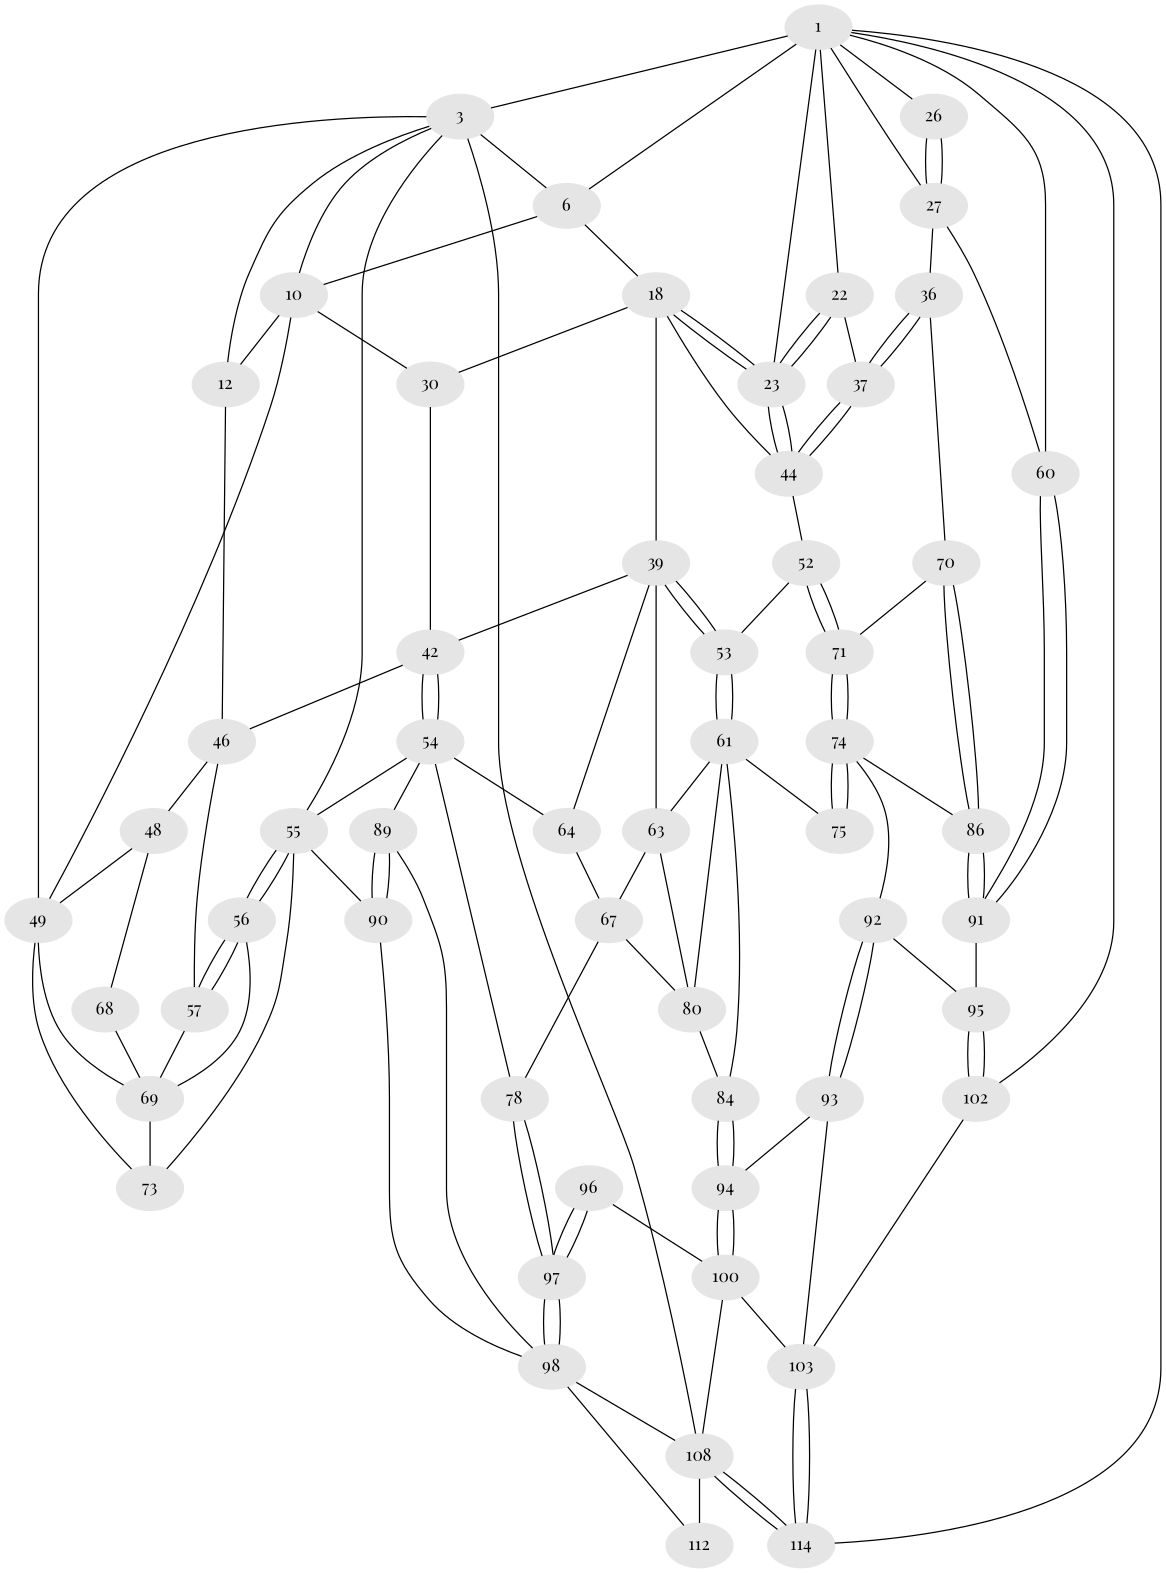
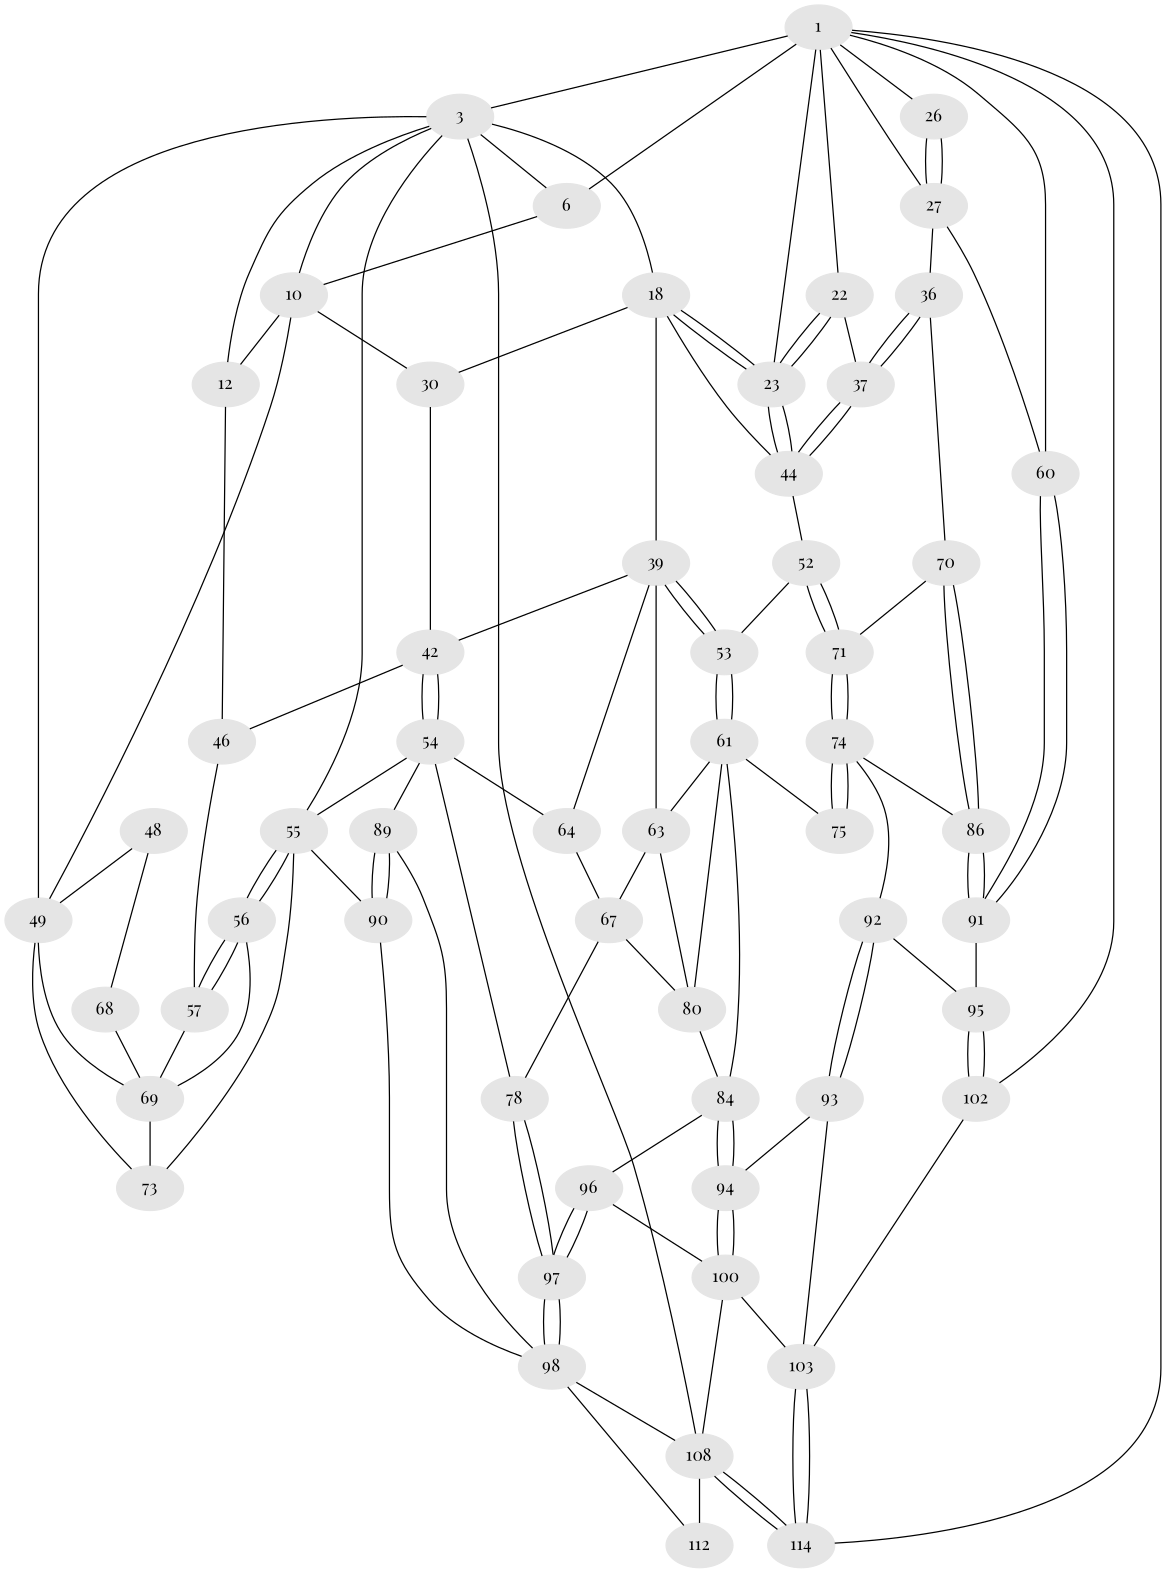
(611, 250) -> (598, 172)
(188, 786) -> none
none -> (657, 1144)
